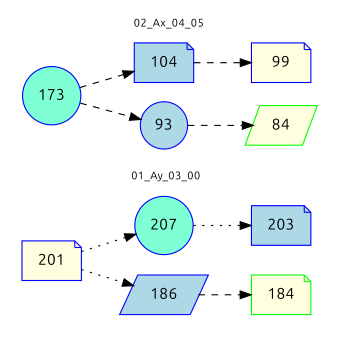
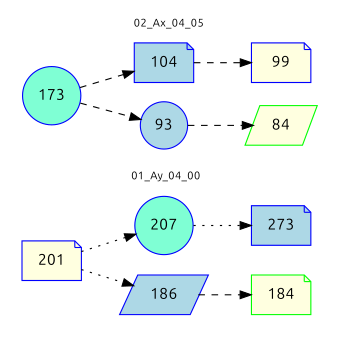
(166, 177) -> (166, 177)
(281, 226) -> (281, 226)
